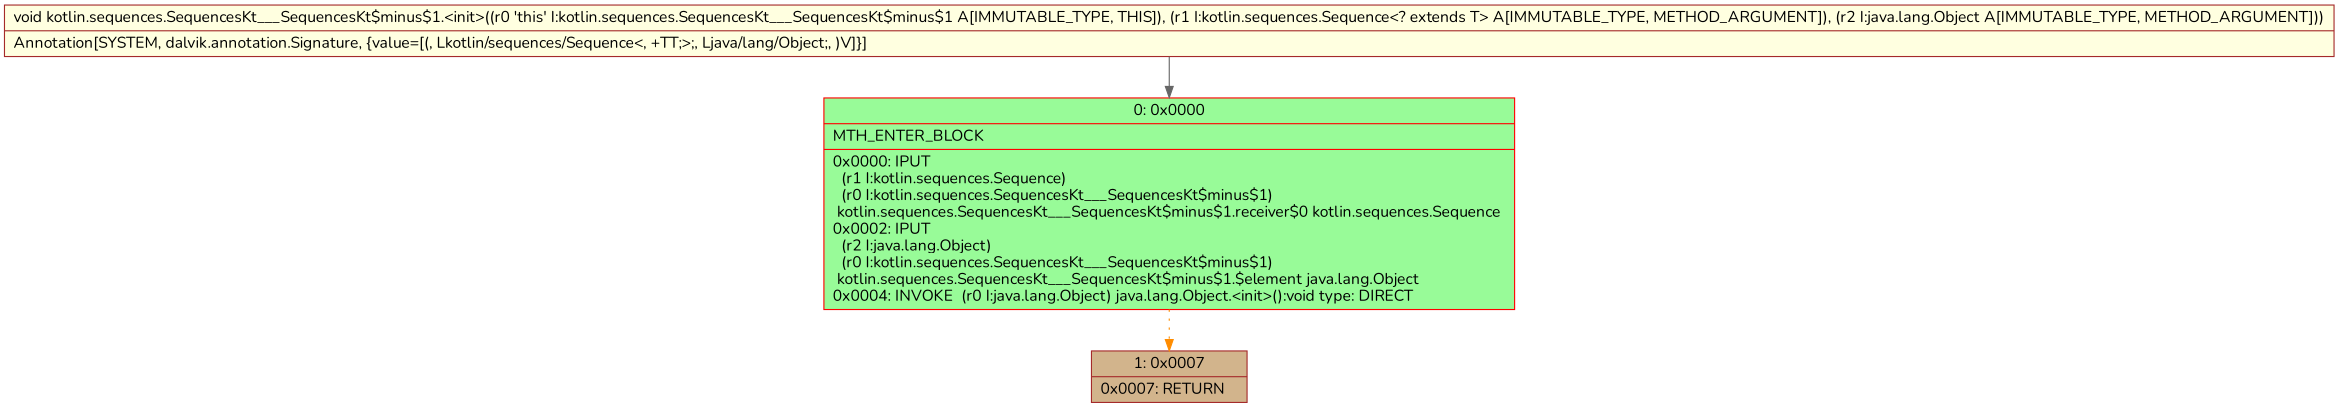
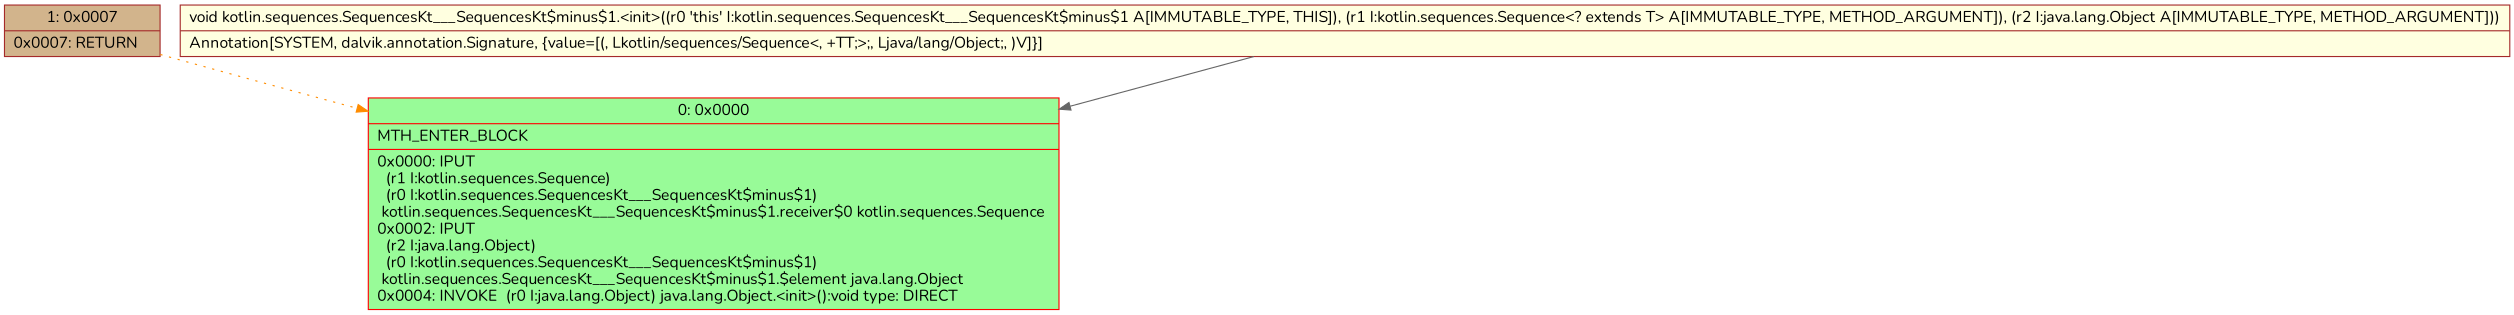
(1169, 325) -> (259, 82)
